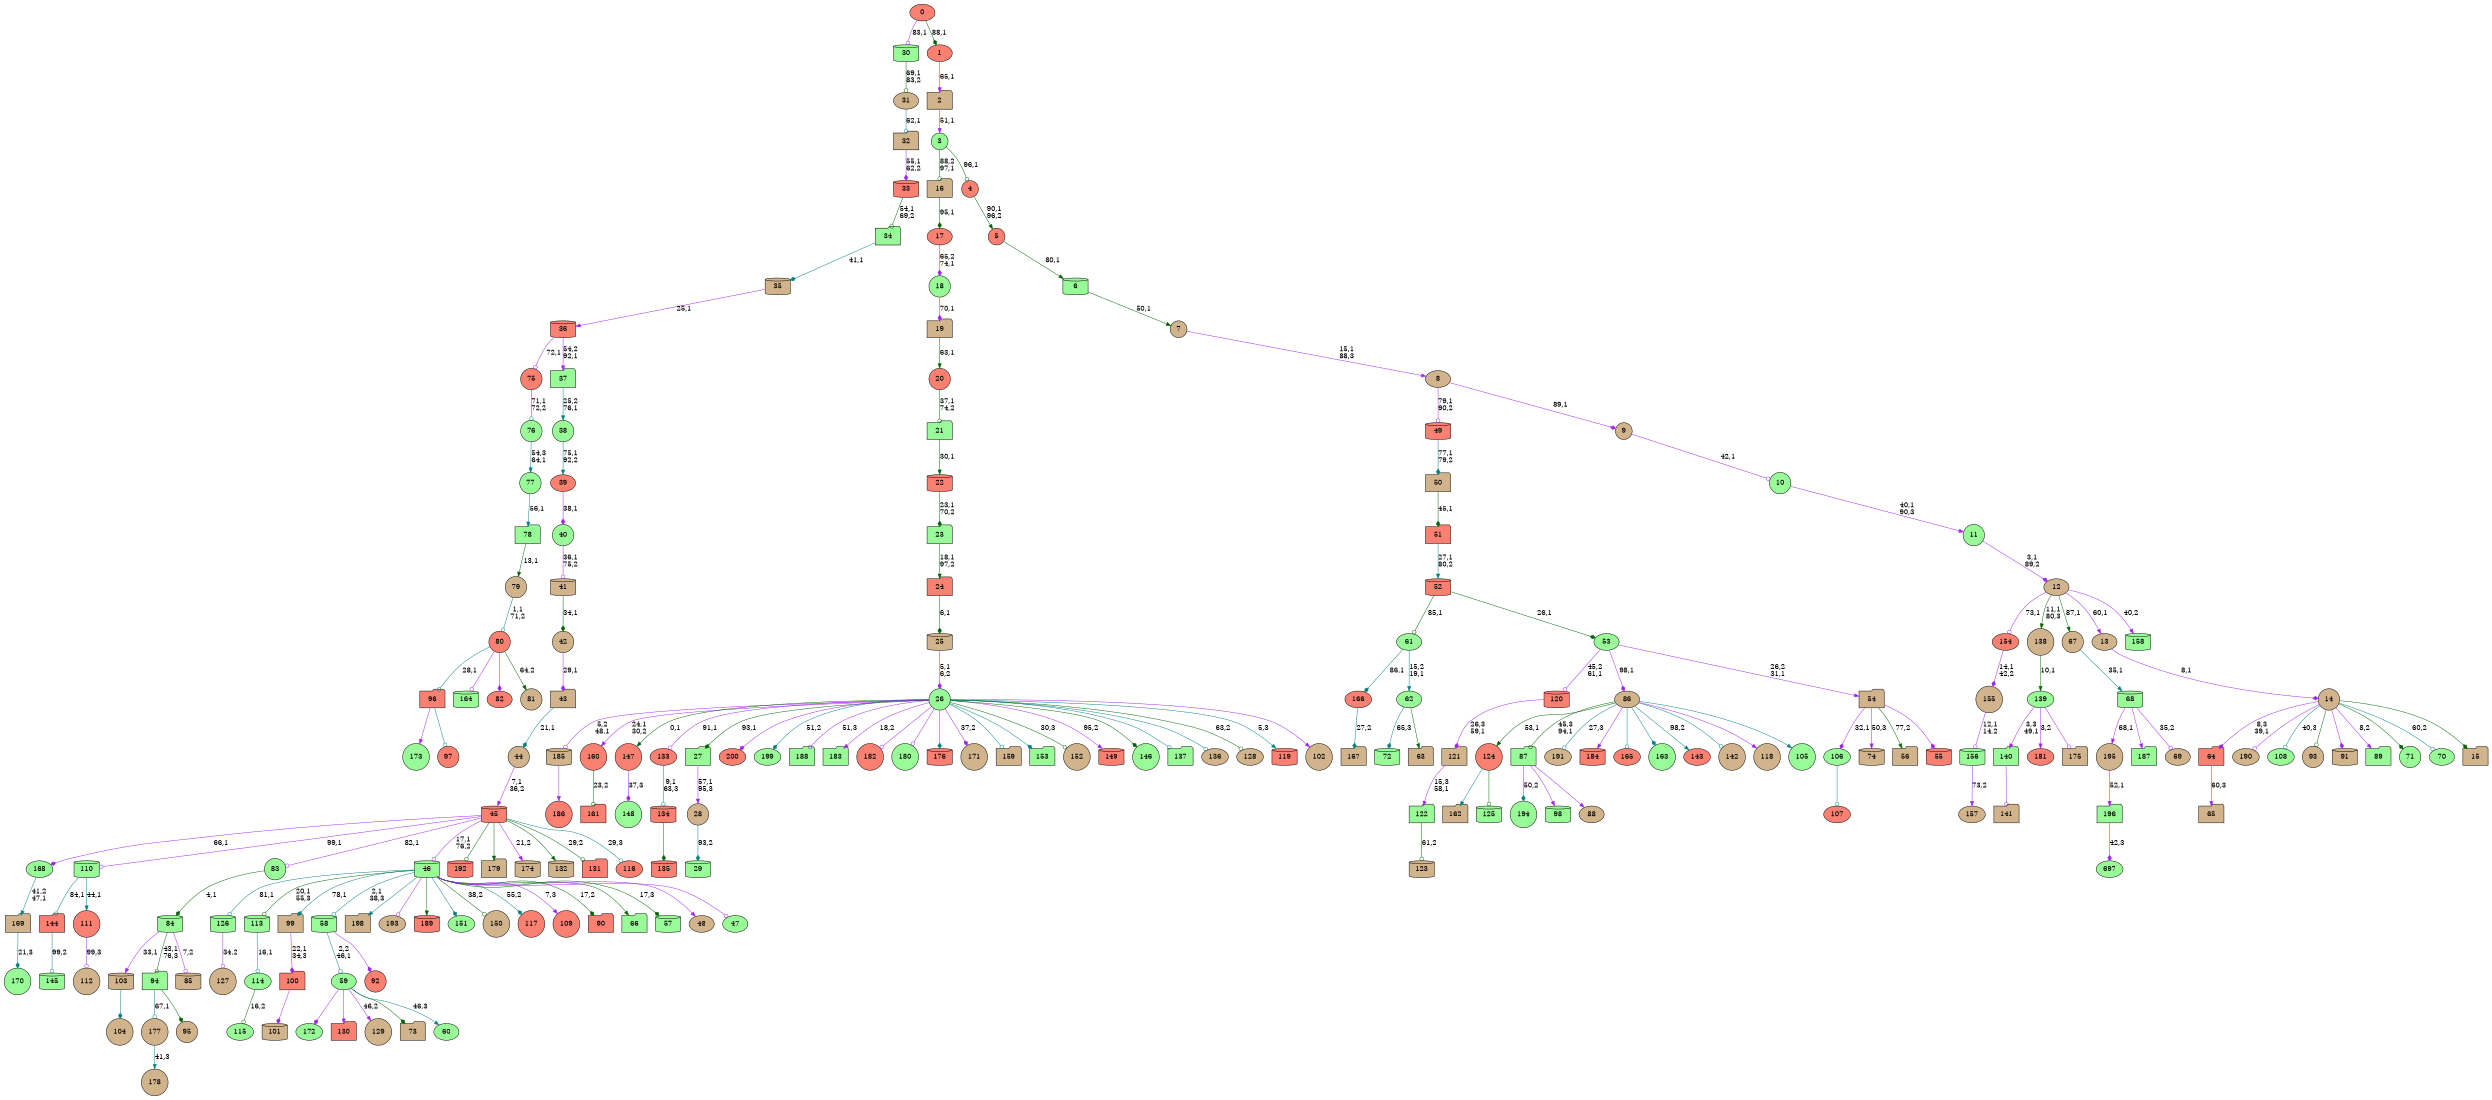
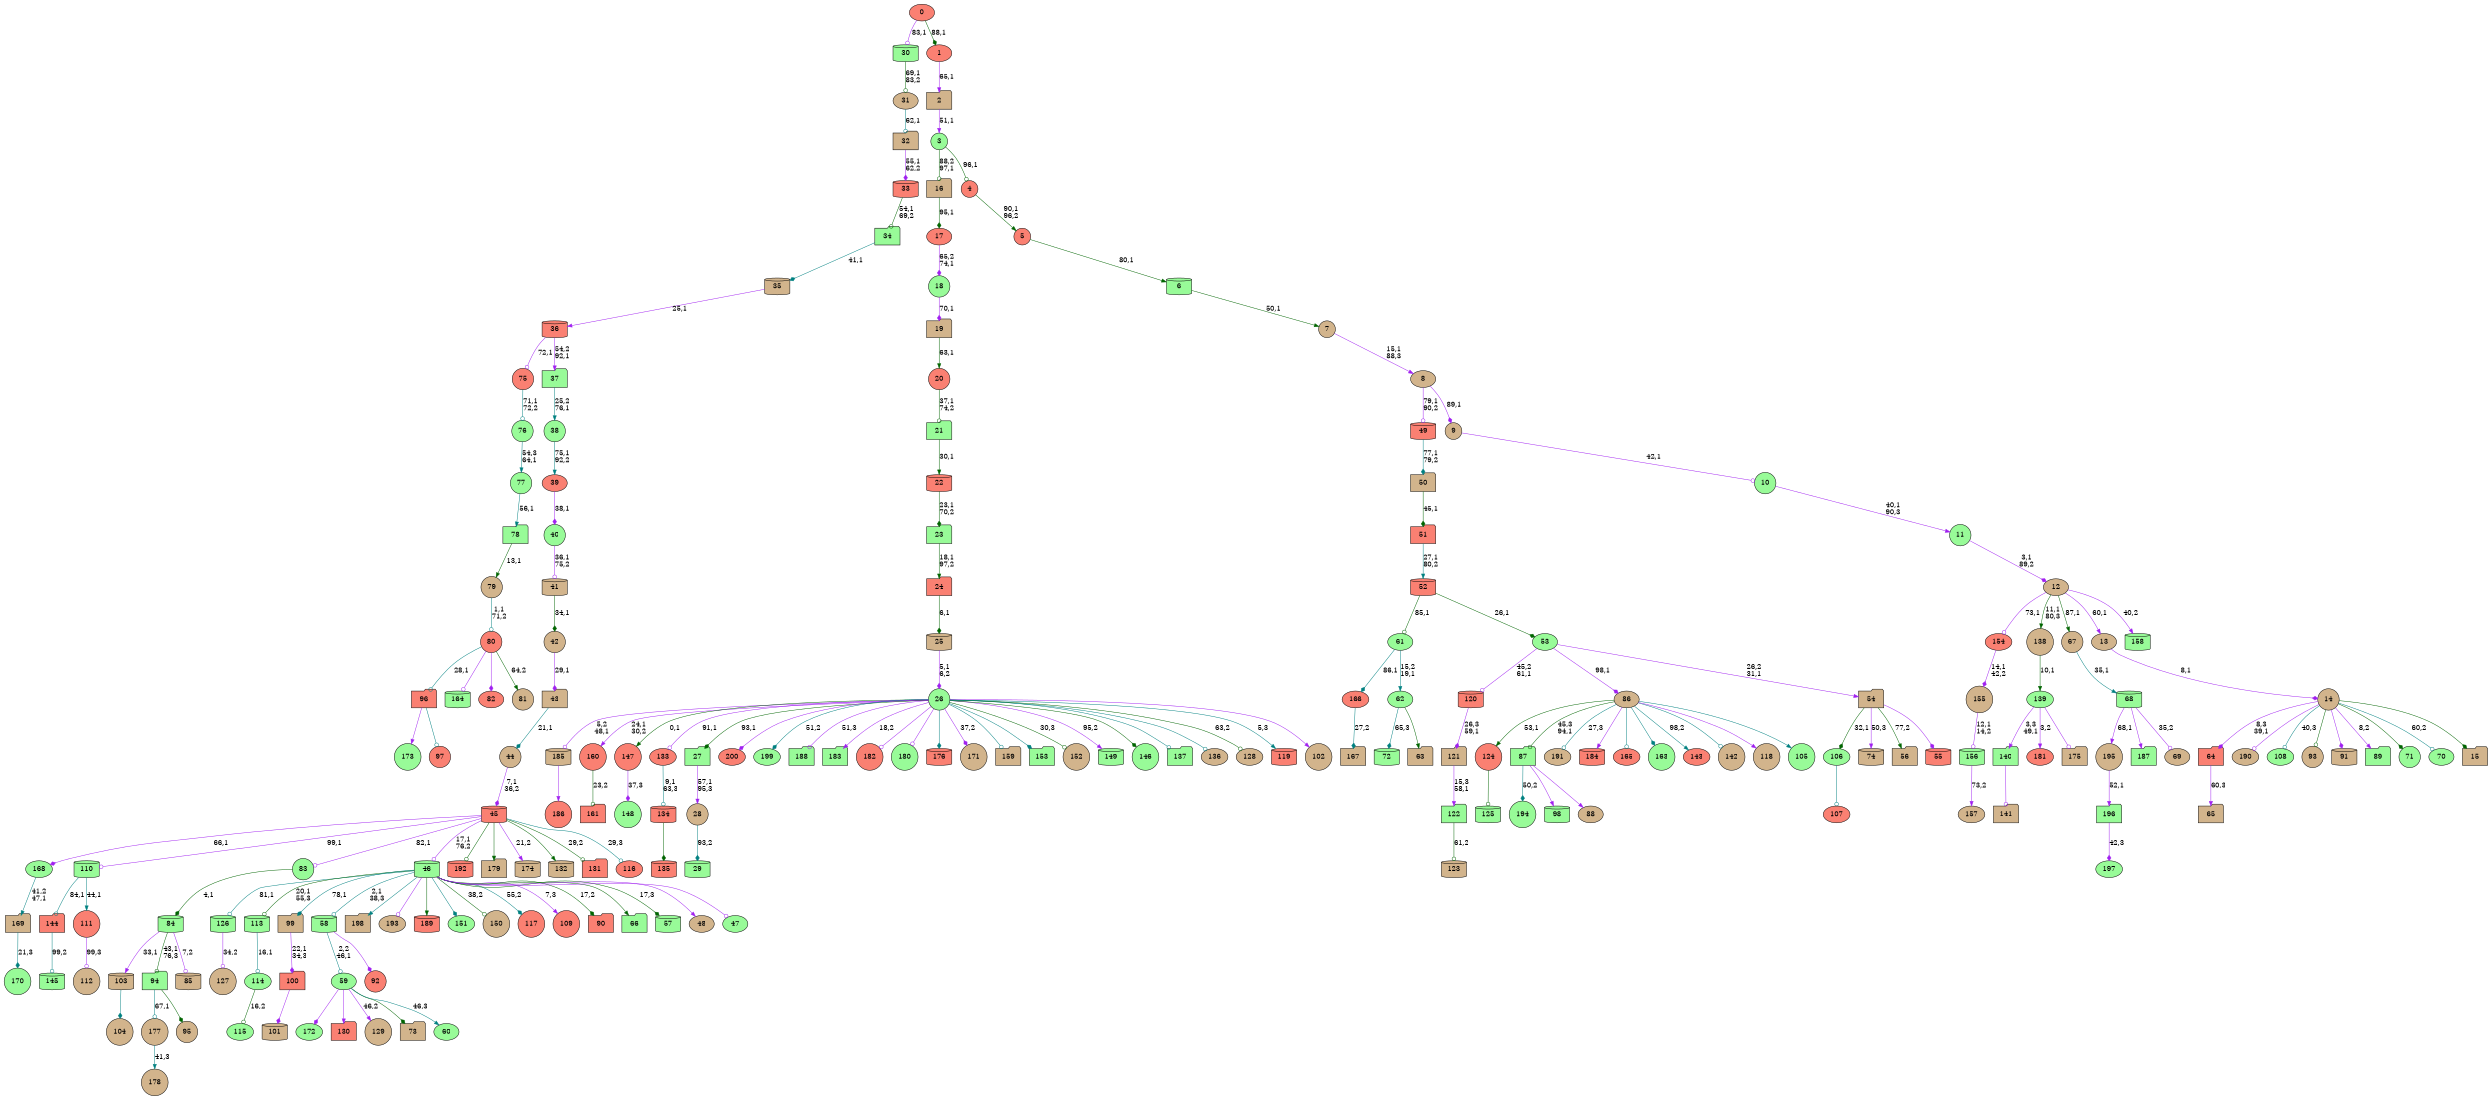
(1852, 725) -> (1852, 725)
(1111, 757) -> (1111, 757)
(507, 784) -> (503, 784)
(1455, 814) -> none
(2110, 869) -> (2109, 869)
